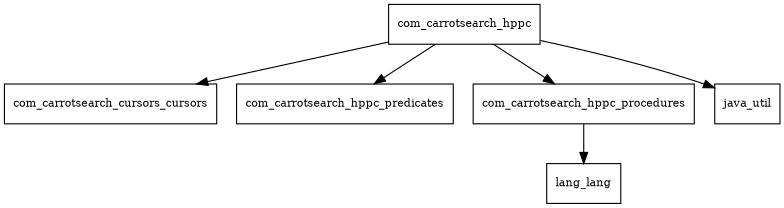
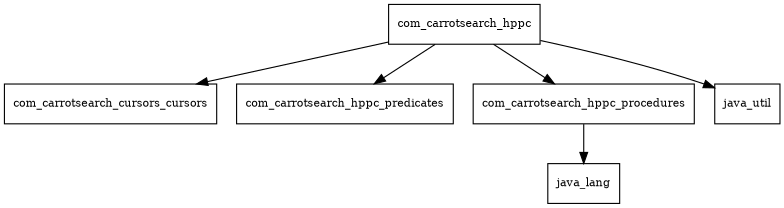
(584, 184) -> (584, 184)
